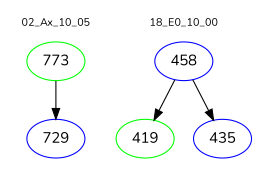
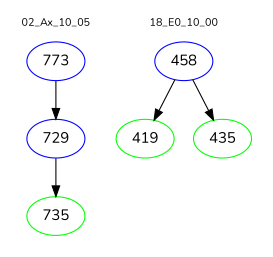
(56, 61) -> (56, 61)
(223, 139) -> (223, 139)
none -> (56, 216)
